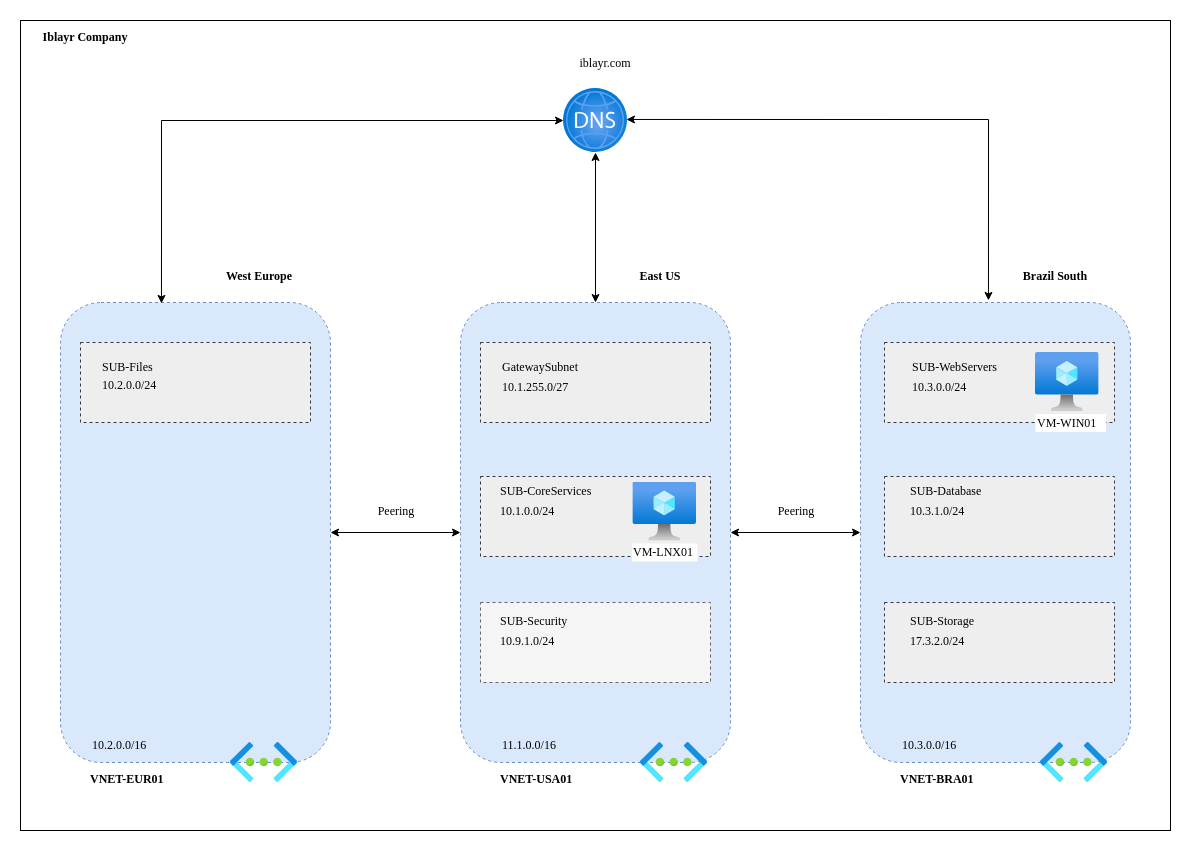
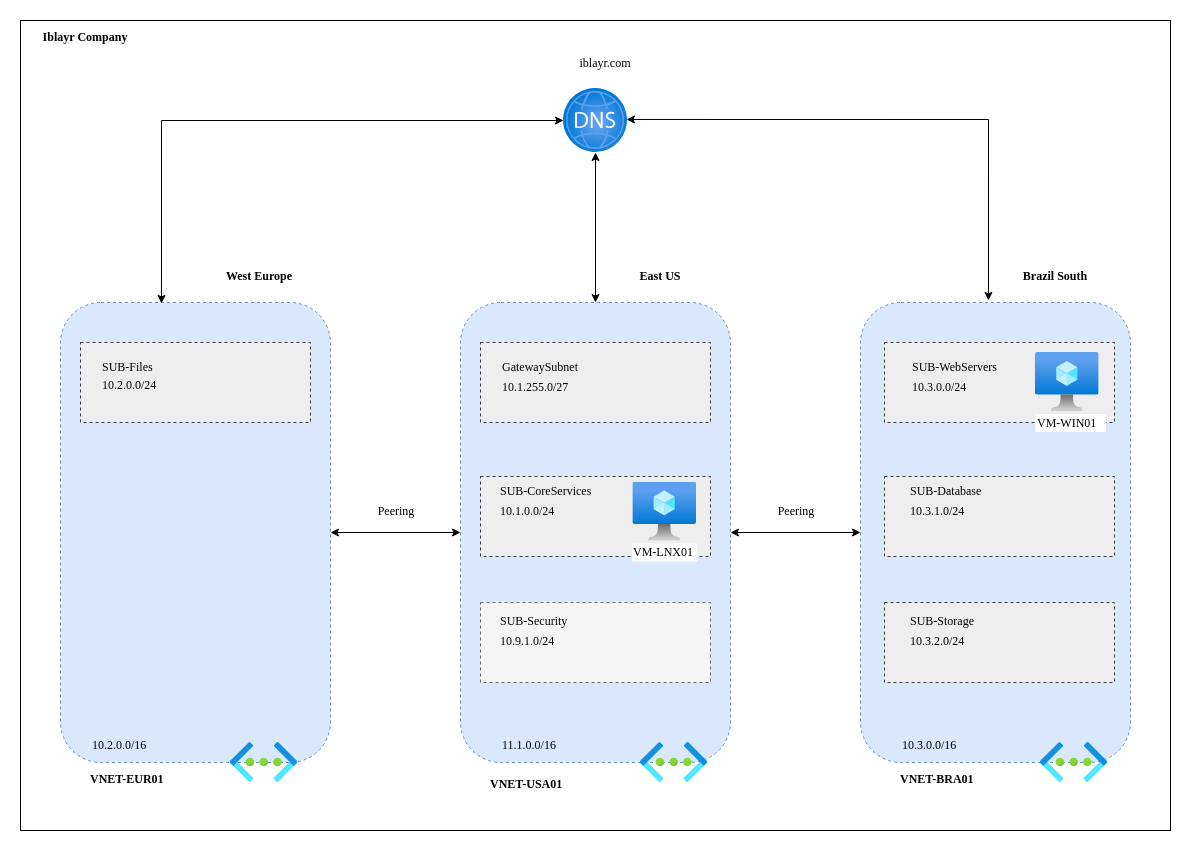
(943, 642) -> (943, 642)
(564, 780) -> (554, 785)
